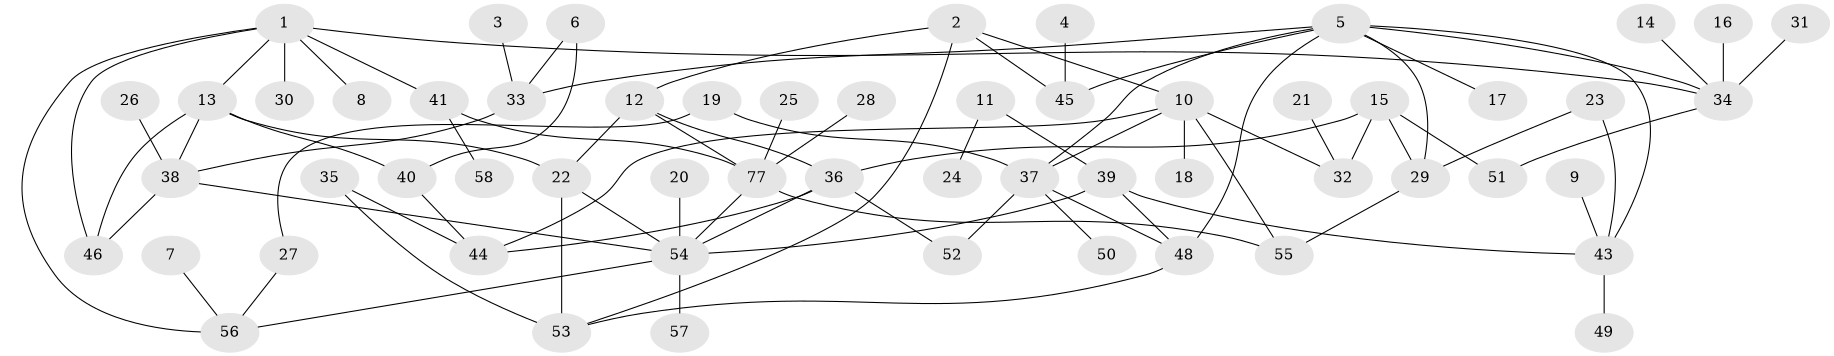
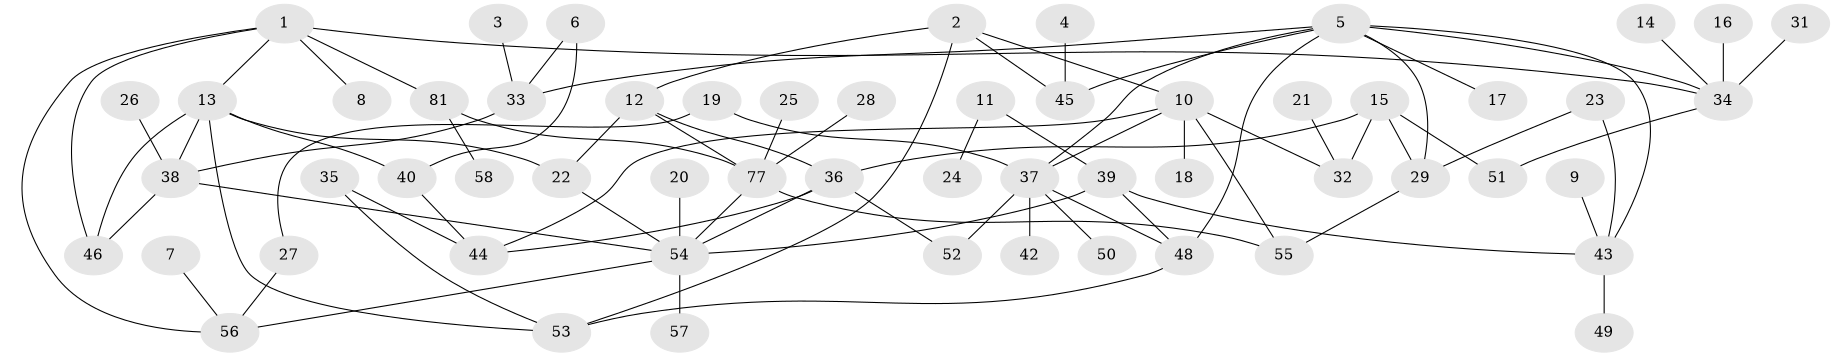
(285, 101) -> none
(439, 101) -> (439, 101)
(562, 255) -> (309, 301)
none -> (1030, 256)
